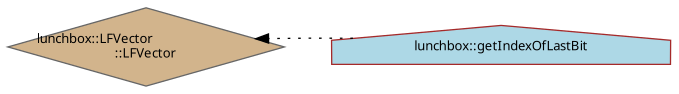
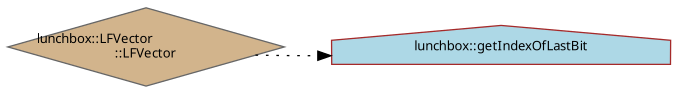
(311, 38) -> (287, 56)
